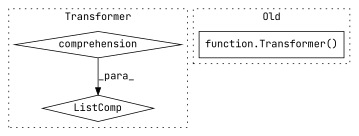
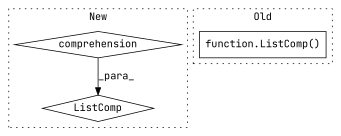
(98, 17) -> (98, 17)
(272, 45) -> (263, 45)
